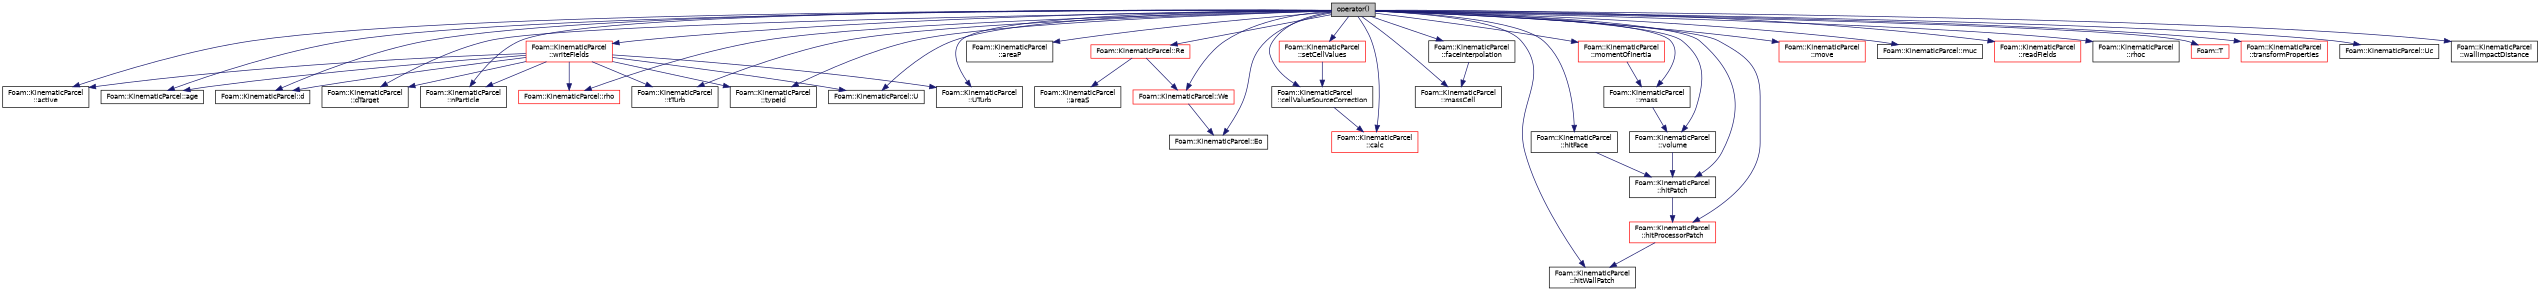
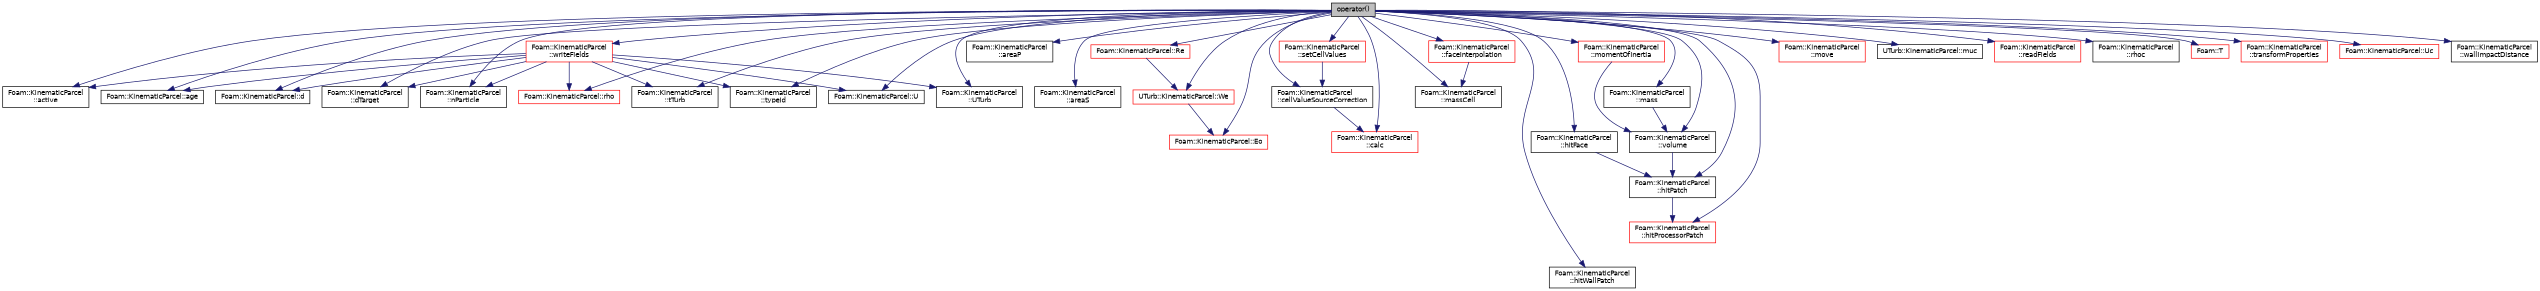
(1472, 52) -> (1472, 52)
(1930, 52) -> (1930, 52)
(2389, 52) -> (2389, 52)
(1114, 70) -> (1186, 21)
(1632, 71) -> (1595, 100)
(1184, 97) -> (1184, 97)
(1219, 142) -> (1219, 142)
(1635, 253) -> none
